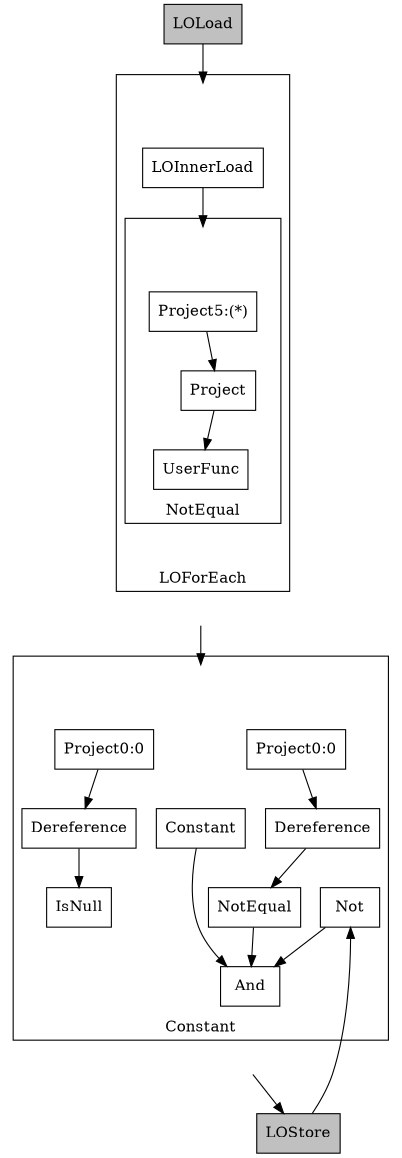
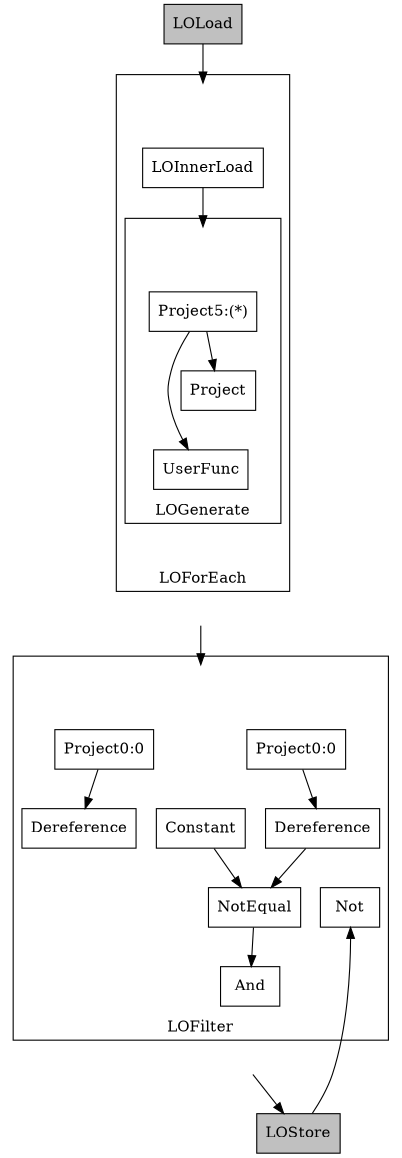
(211, 425) -> (168, 385)
(203, 511) -> (203, 511)
(79, 907) -> none
(194, 907) -> (225, 863)
(304, 944) -> none
(201, 1028) -> (201, 1028)
